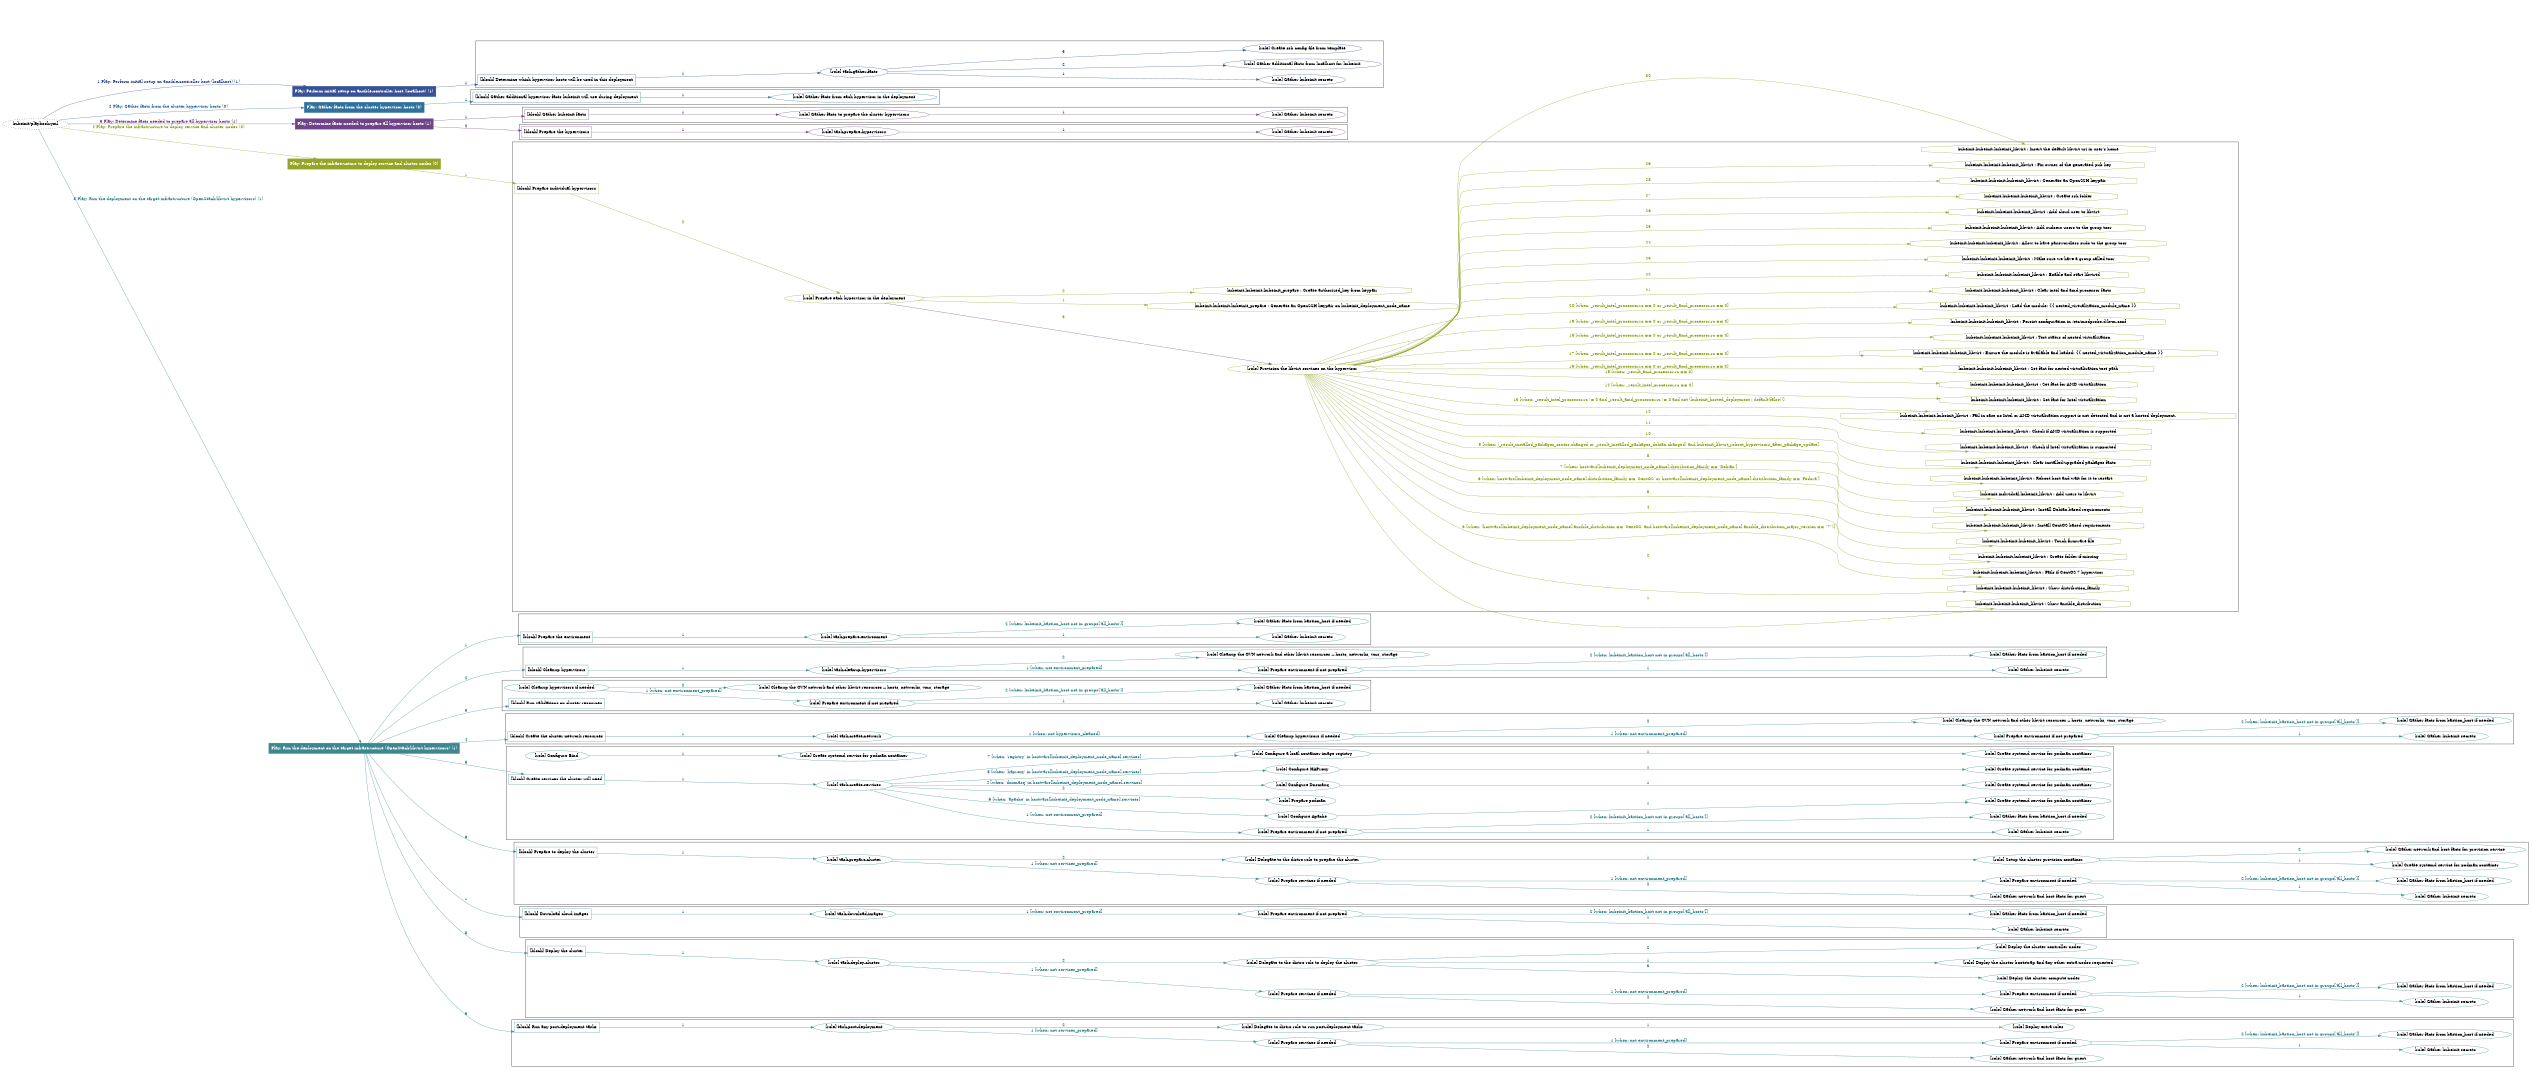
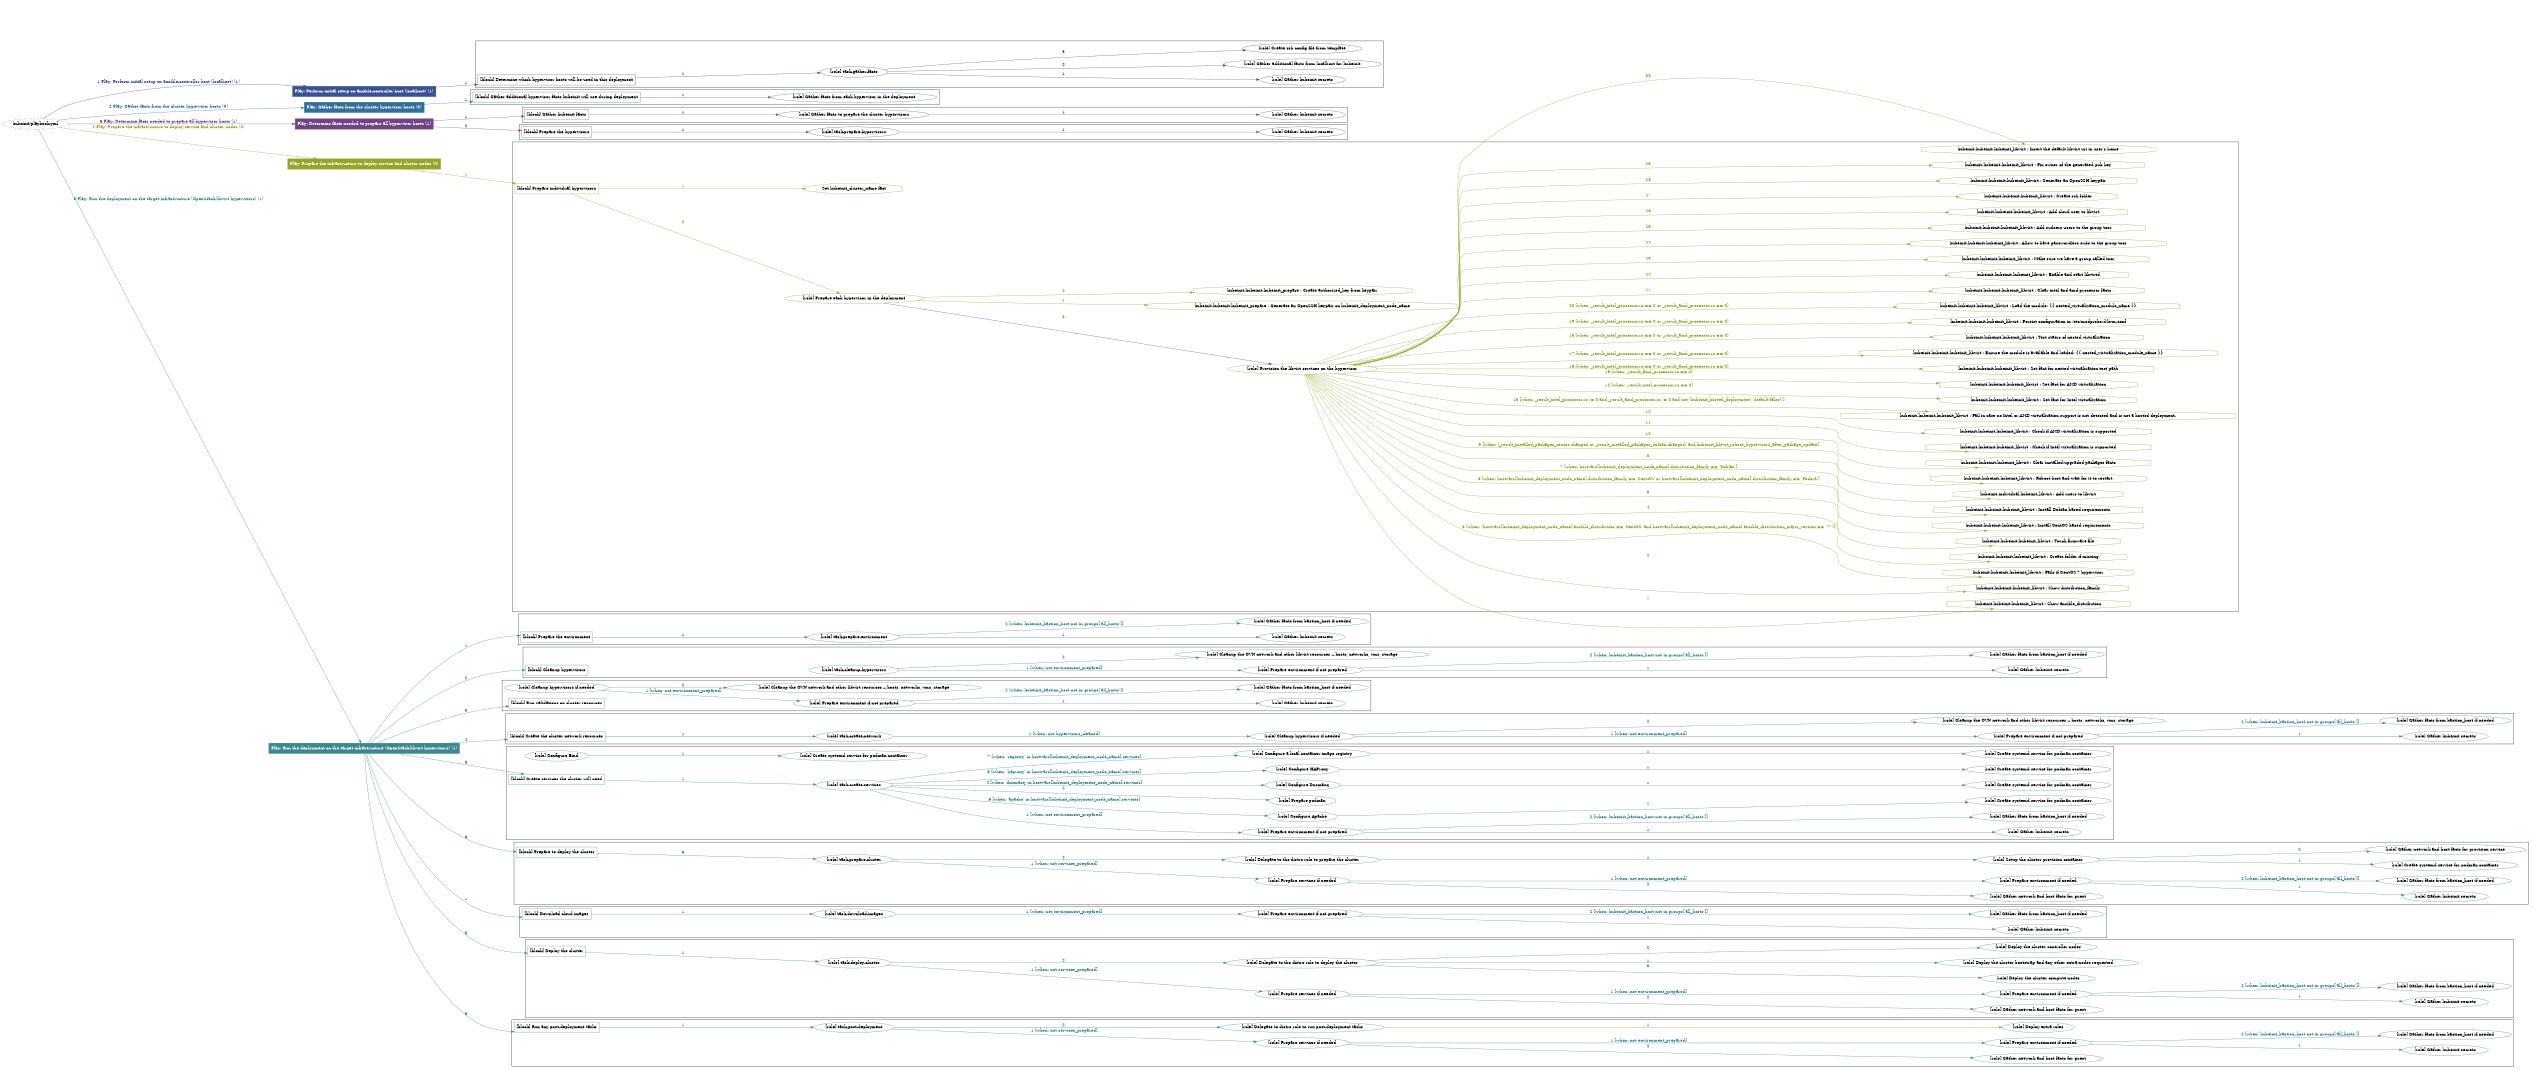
none -> (854, 189)
(697, 670) -> none
(684, 853) -> (684, 853)
